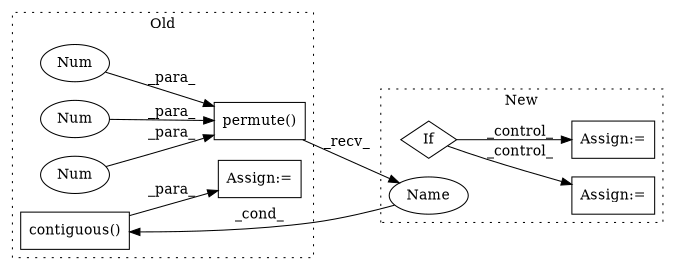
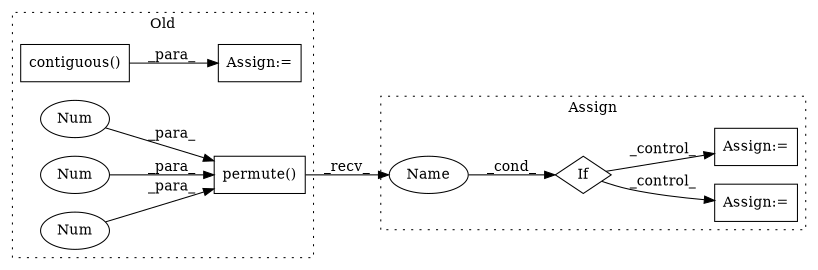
(522, 101) -> (593, 108)
(268, 227) -> (507, 175)
